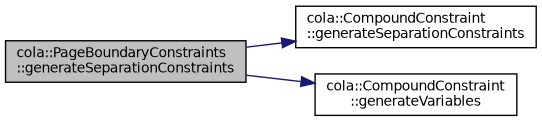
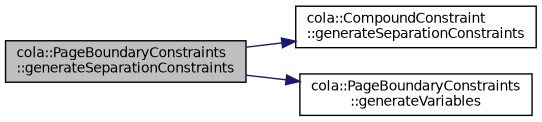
(416, 95) -> (416, 95)
